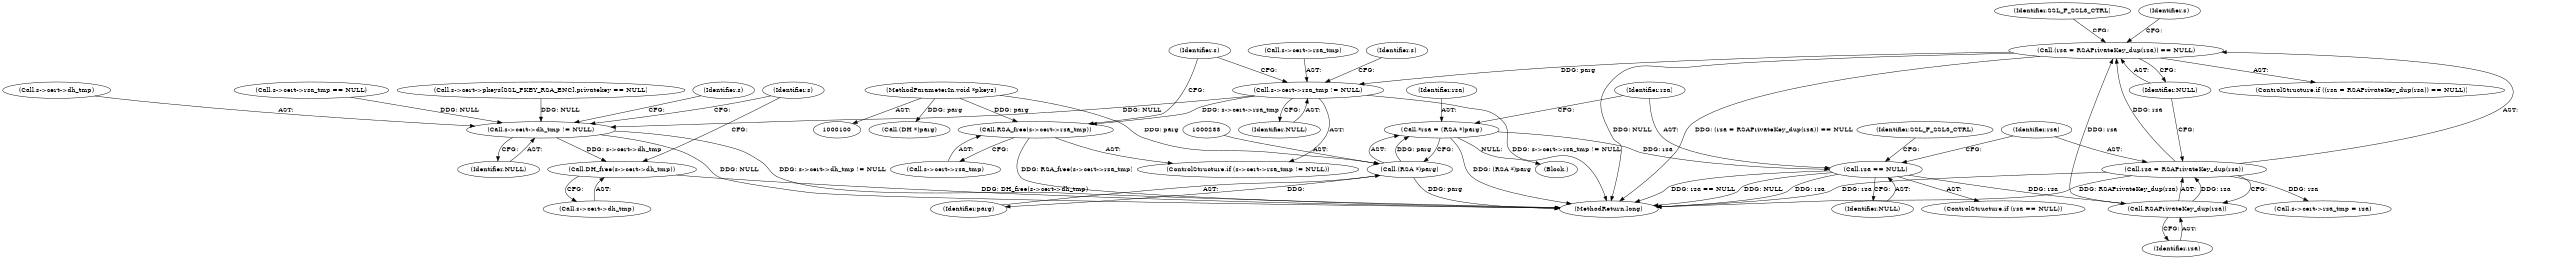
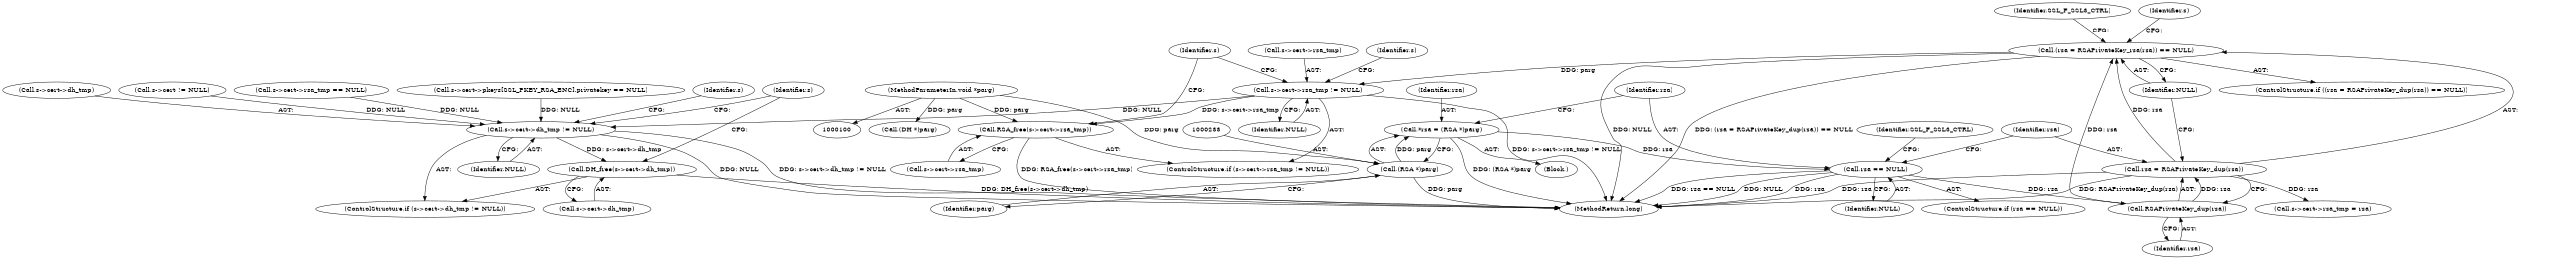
(2116, 51) -> (2116, 51)
none -> (172, 90)
(941, 90) -> (941, 90)
(1493, 150) -> (1493, 150)
(1297, 189) -> (1297, 189)
none -> (425, 209)
